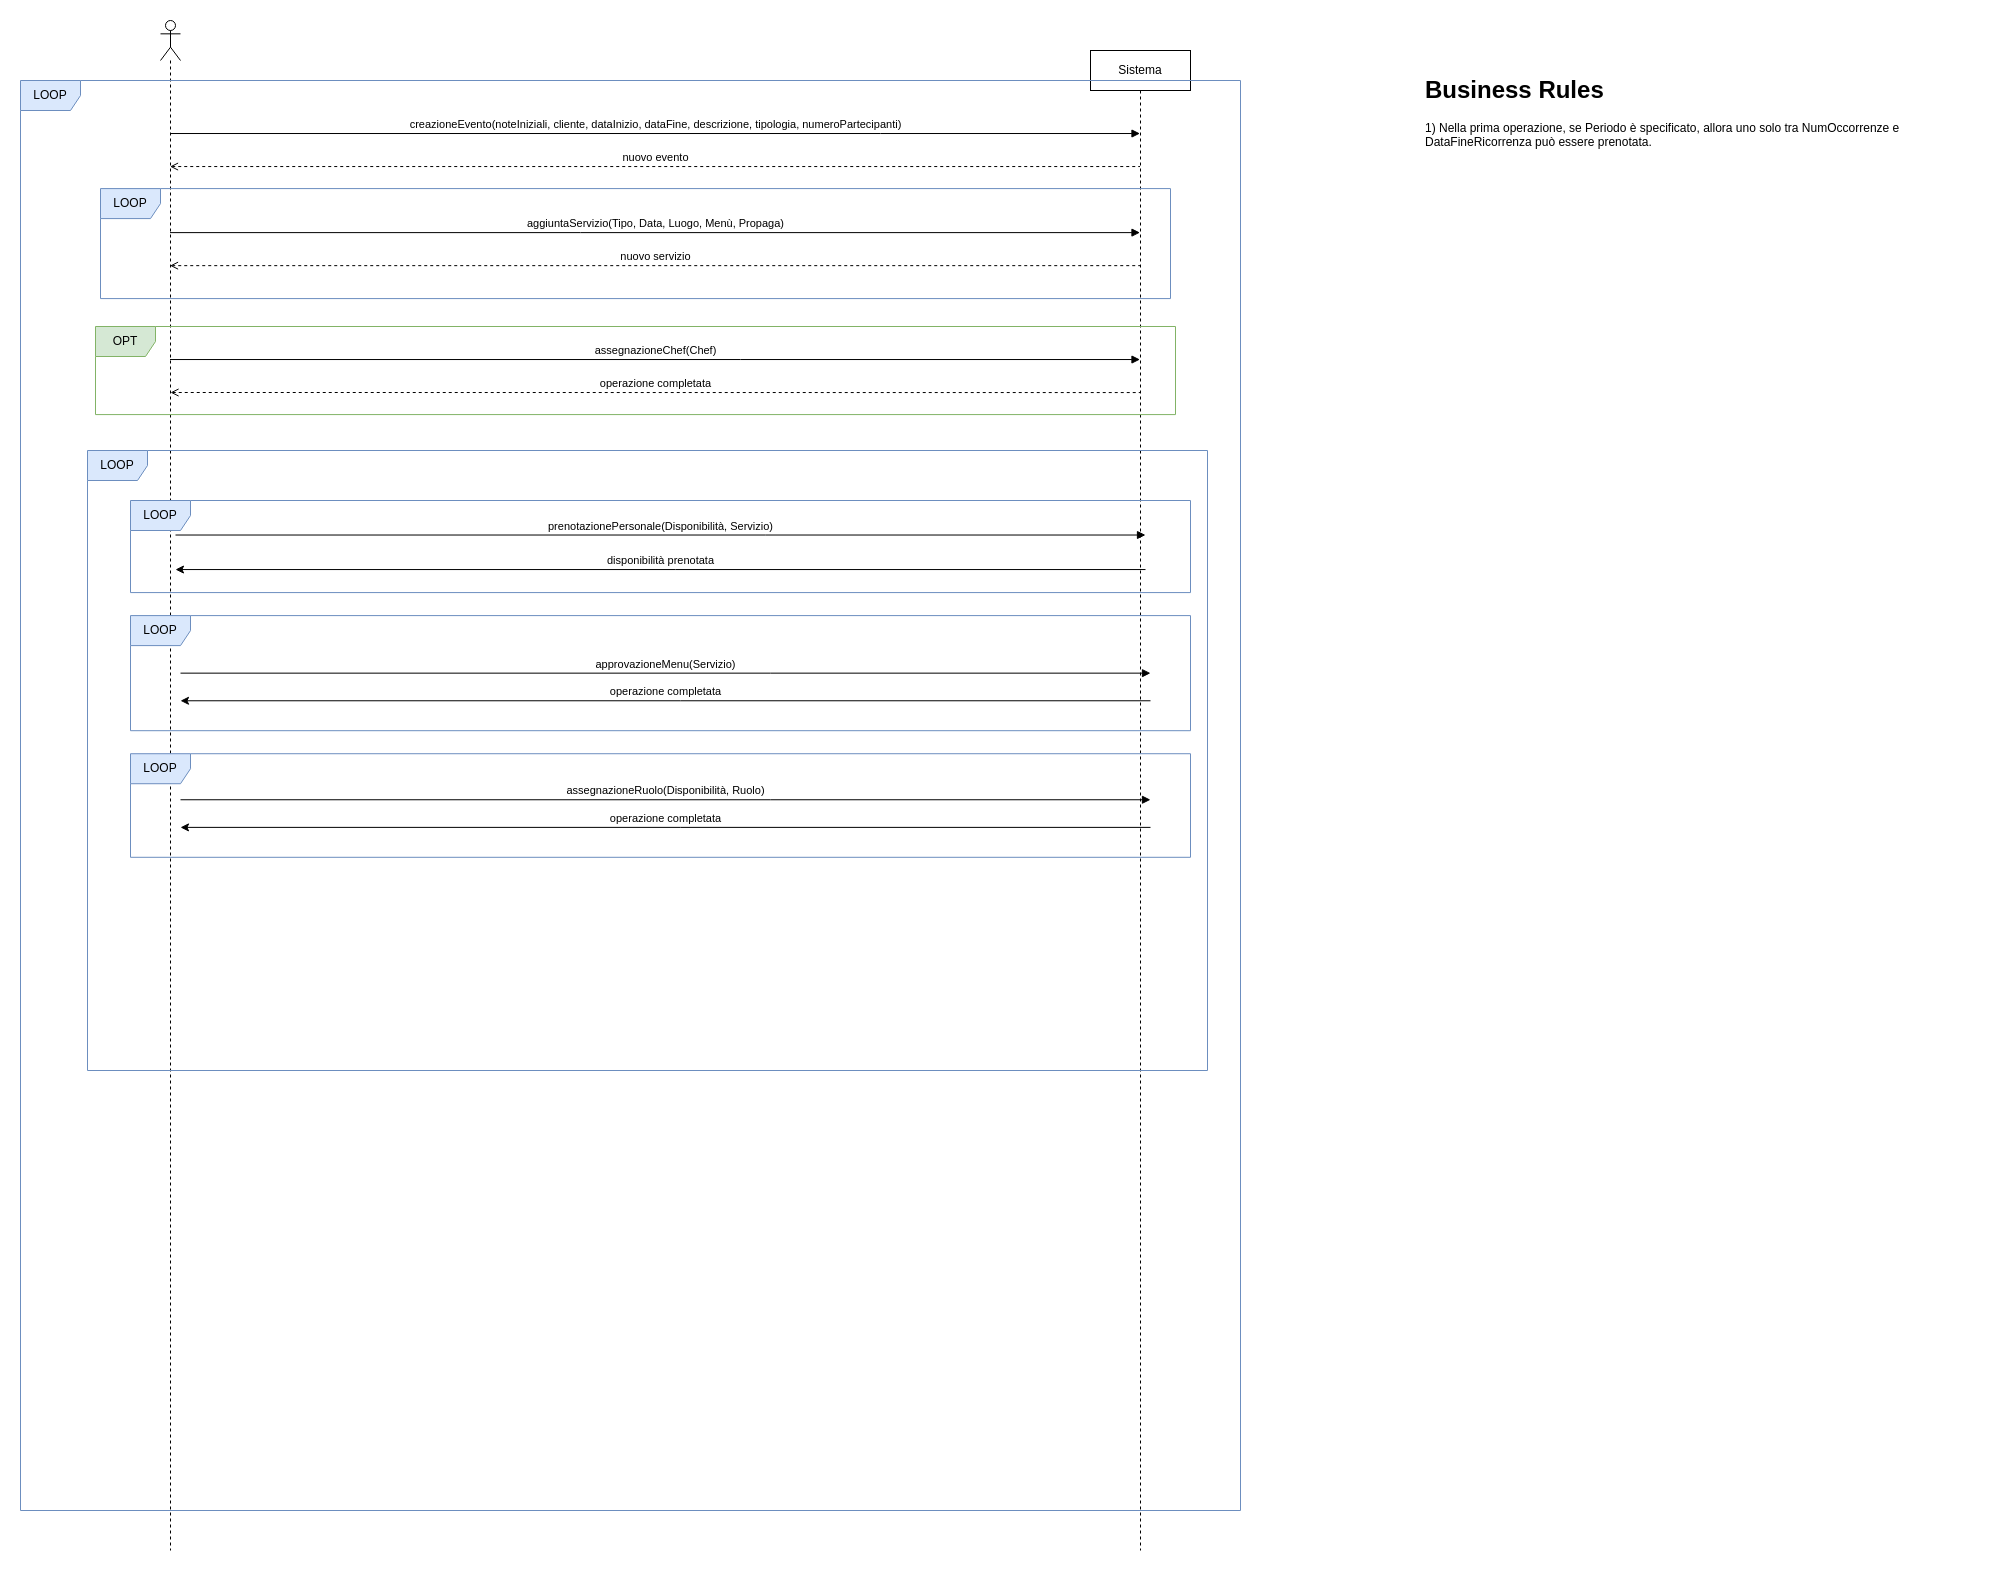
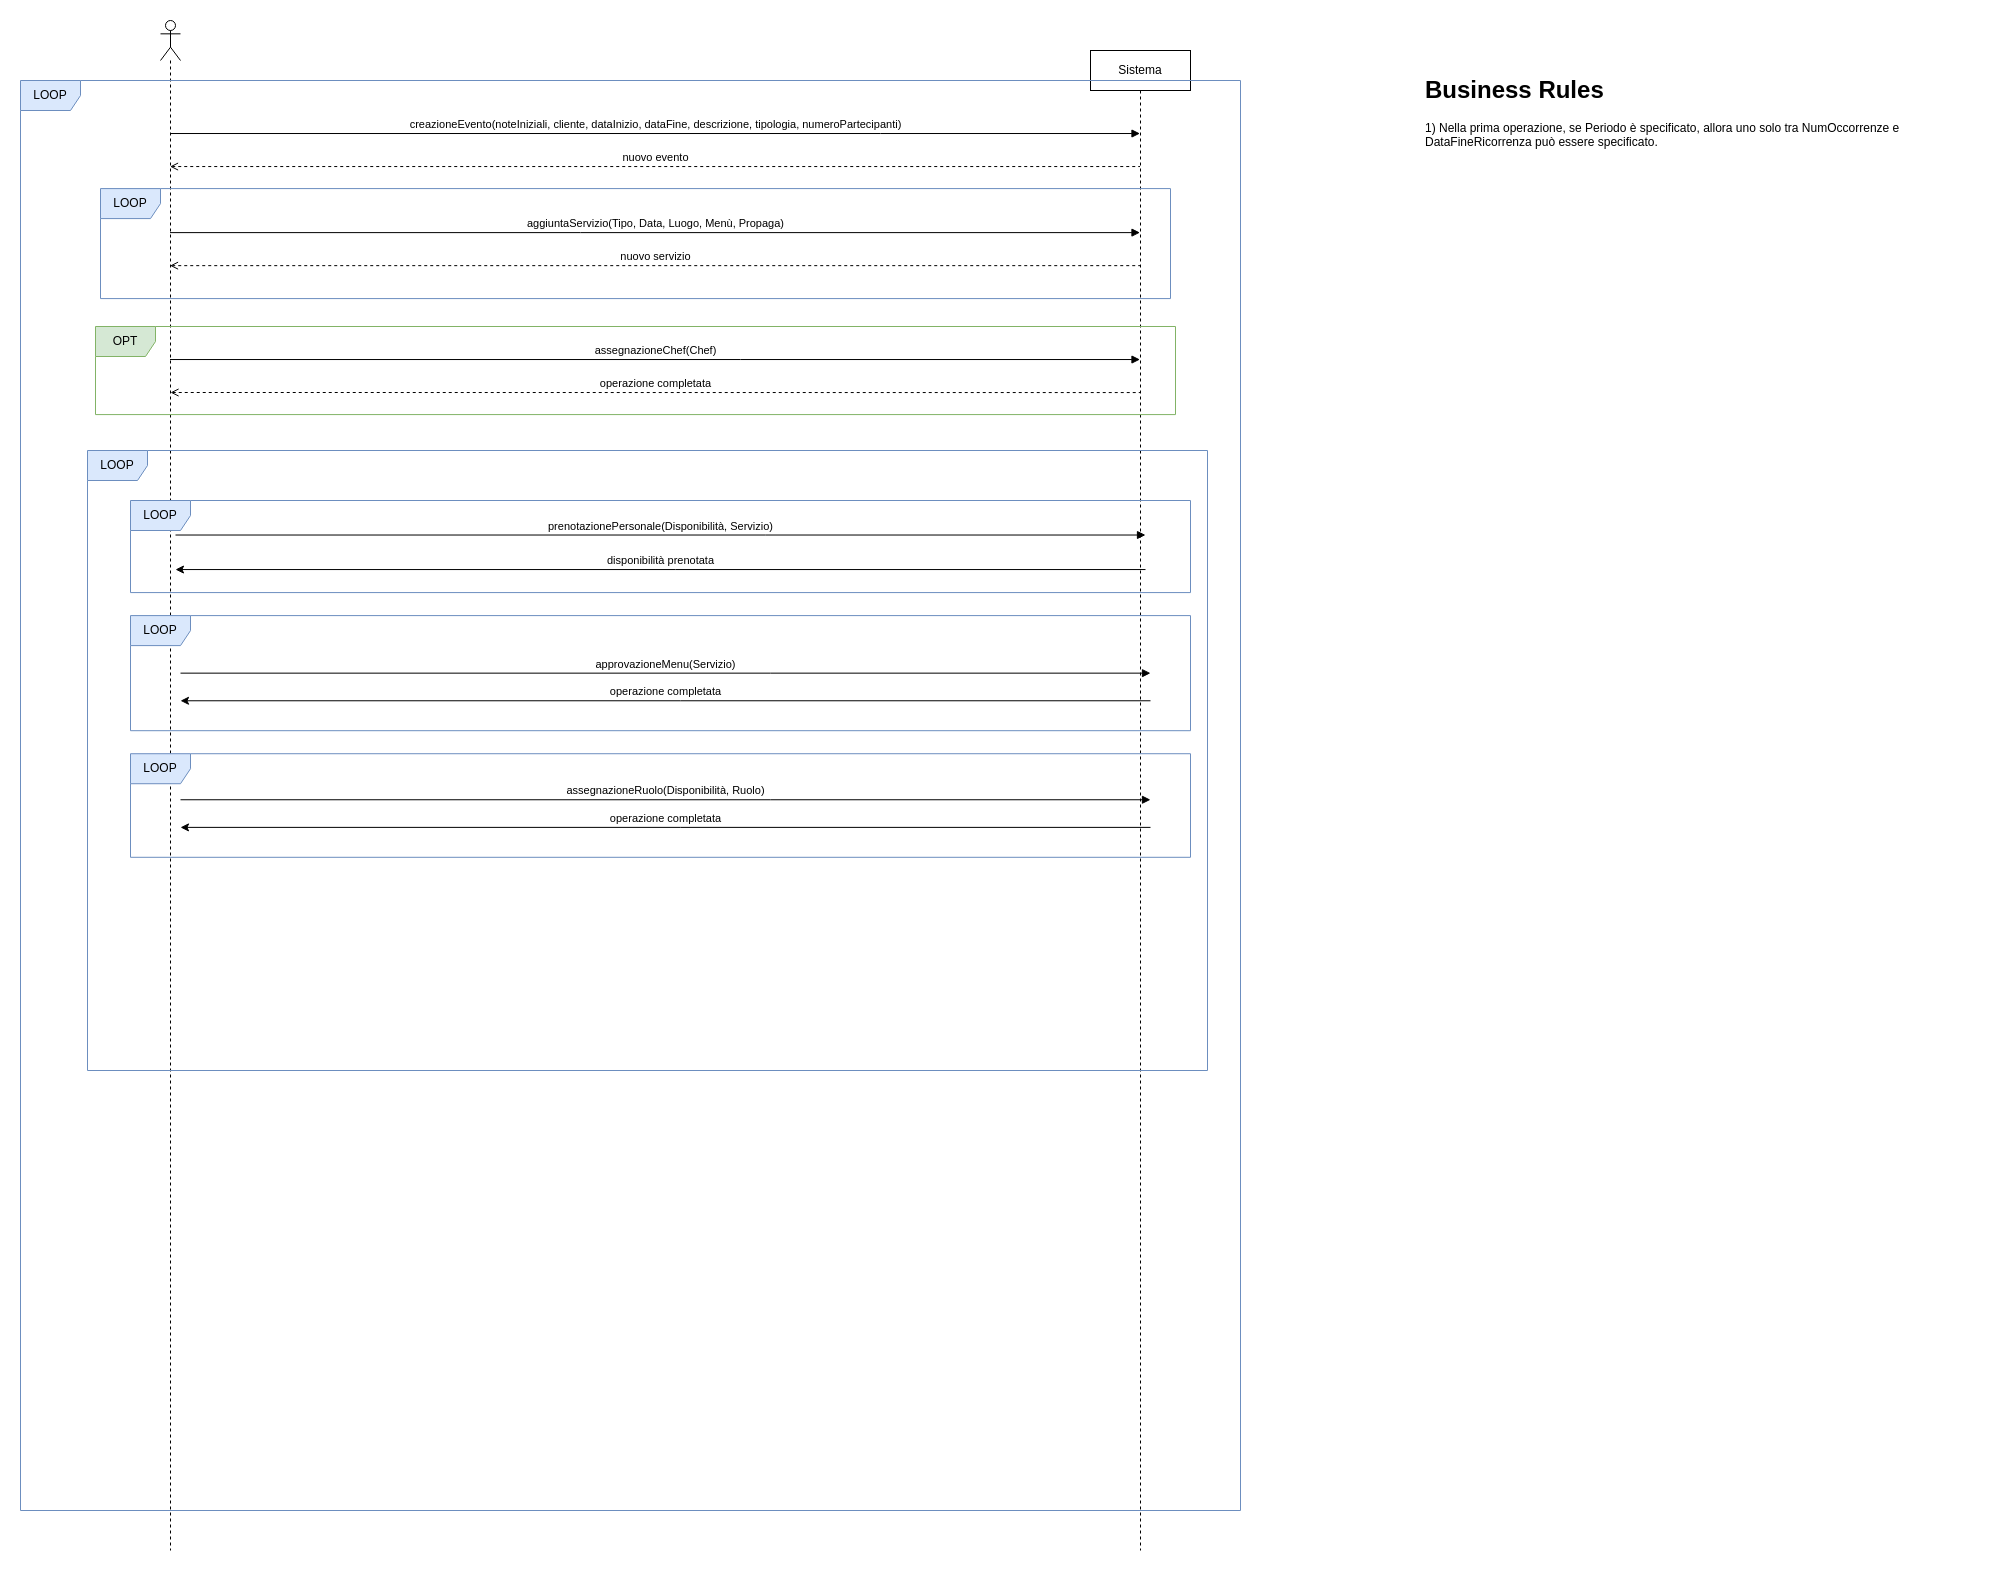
(1707, 82) -> (1707, 82)
